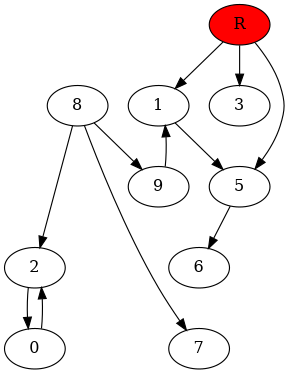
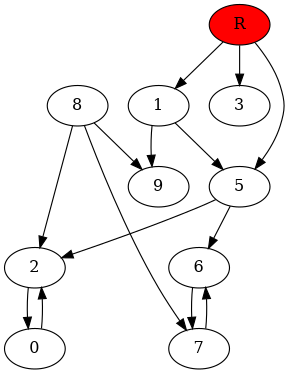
(166, 152) -> (151, 140)
none -> (145, 228)
none -> (192, 302)
none -> (207, 314)
